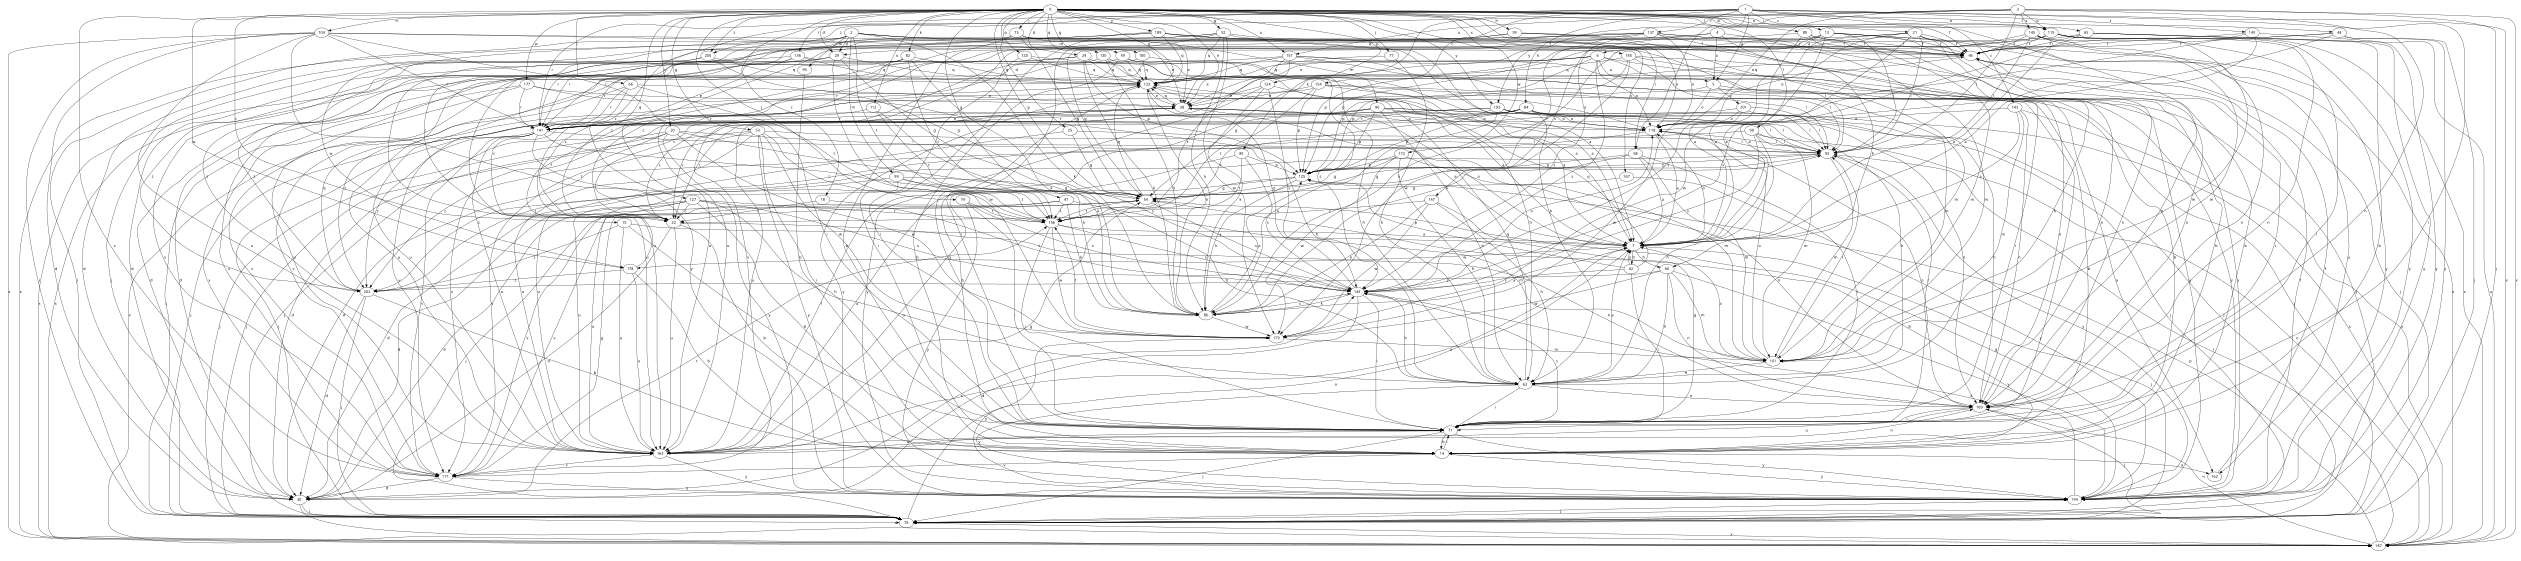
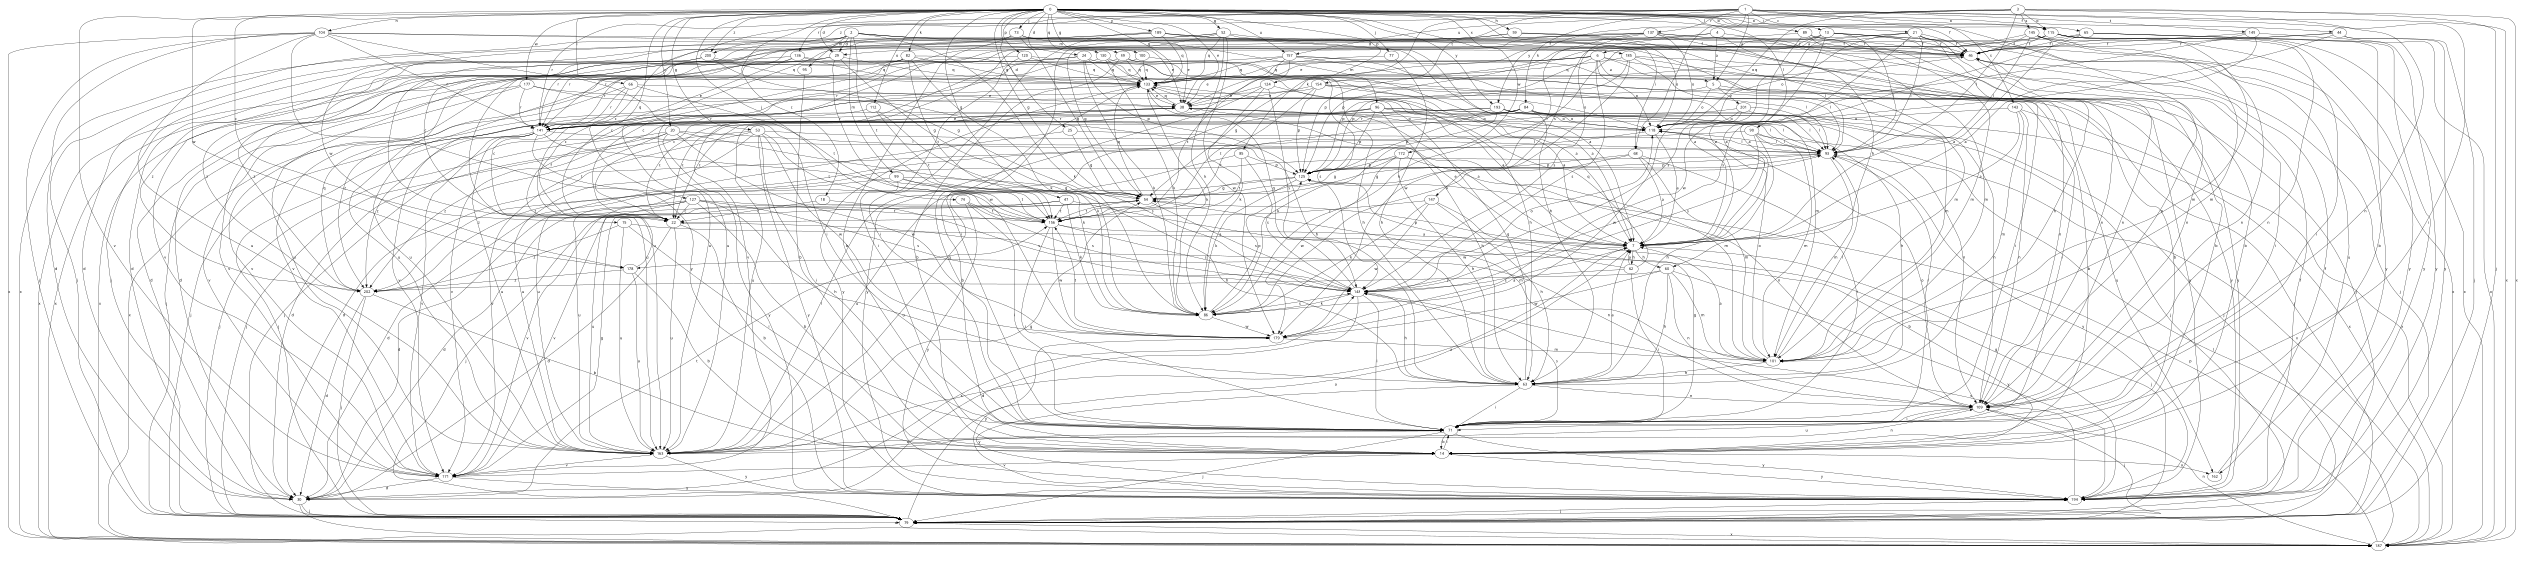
none -> (1361, 81)
(1627, 177) -> none
(1704, 209) -> none
none -> (99, 499)
